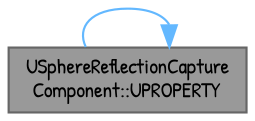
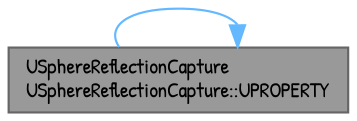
(128, 80) -> (178, 80)
